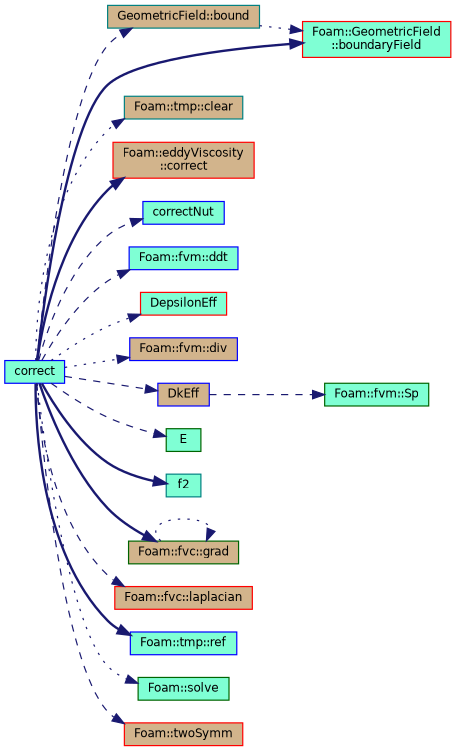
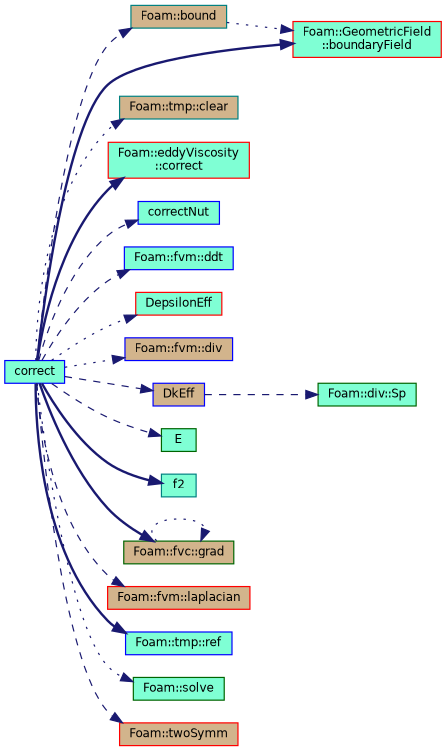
(184, 17) -> (179, 17)
(184, 160) -> (179, 160)
(377, 395) -> (367, 395)
(184, 598) -> (179, 598)
